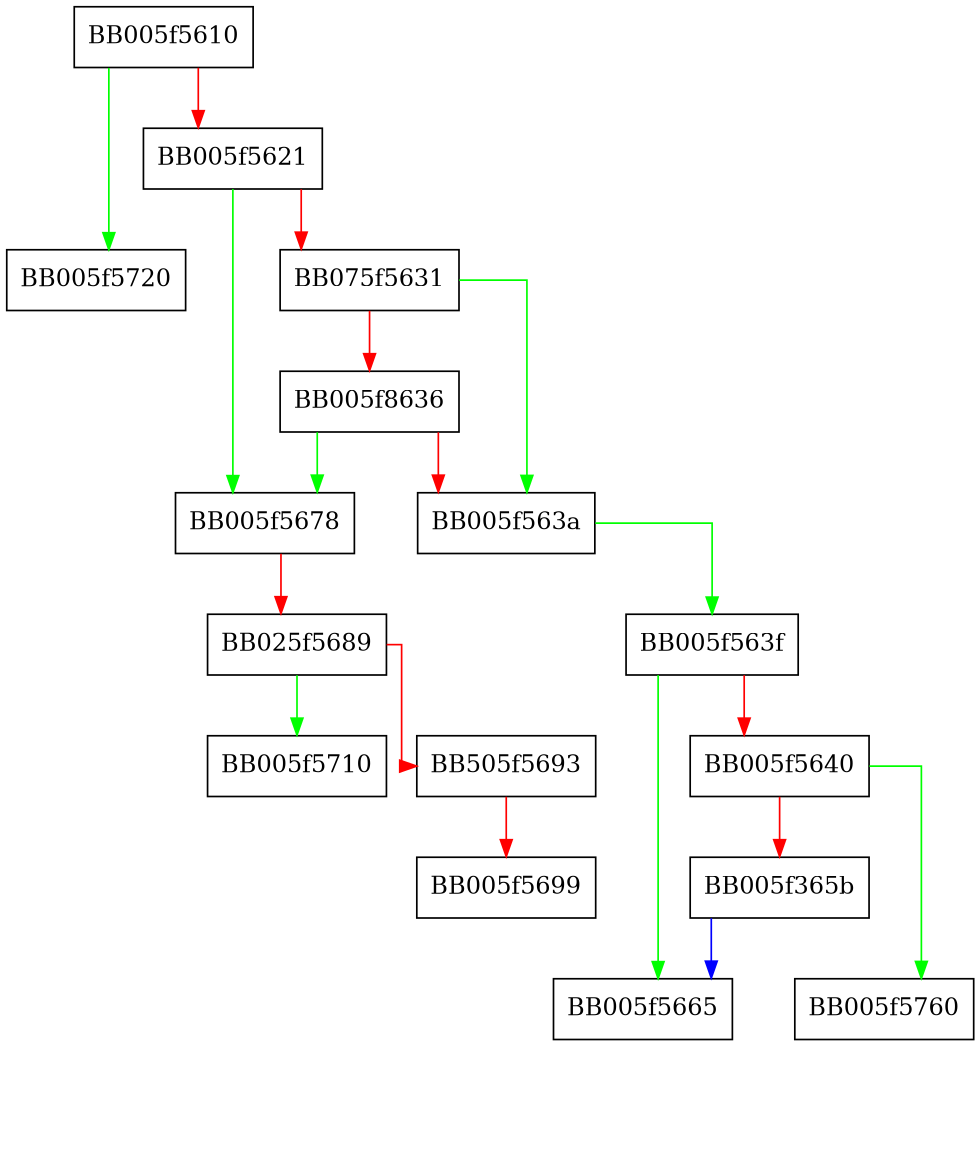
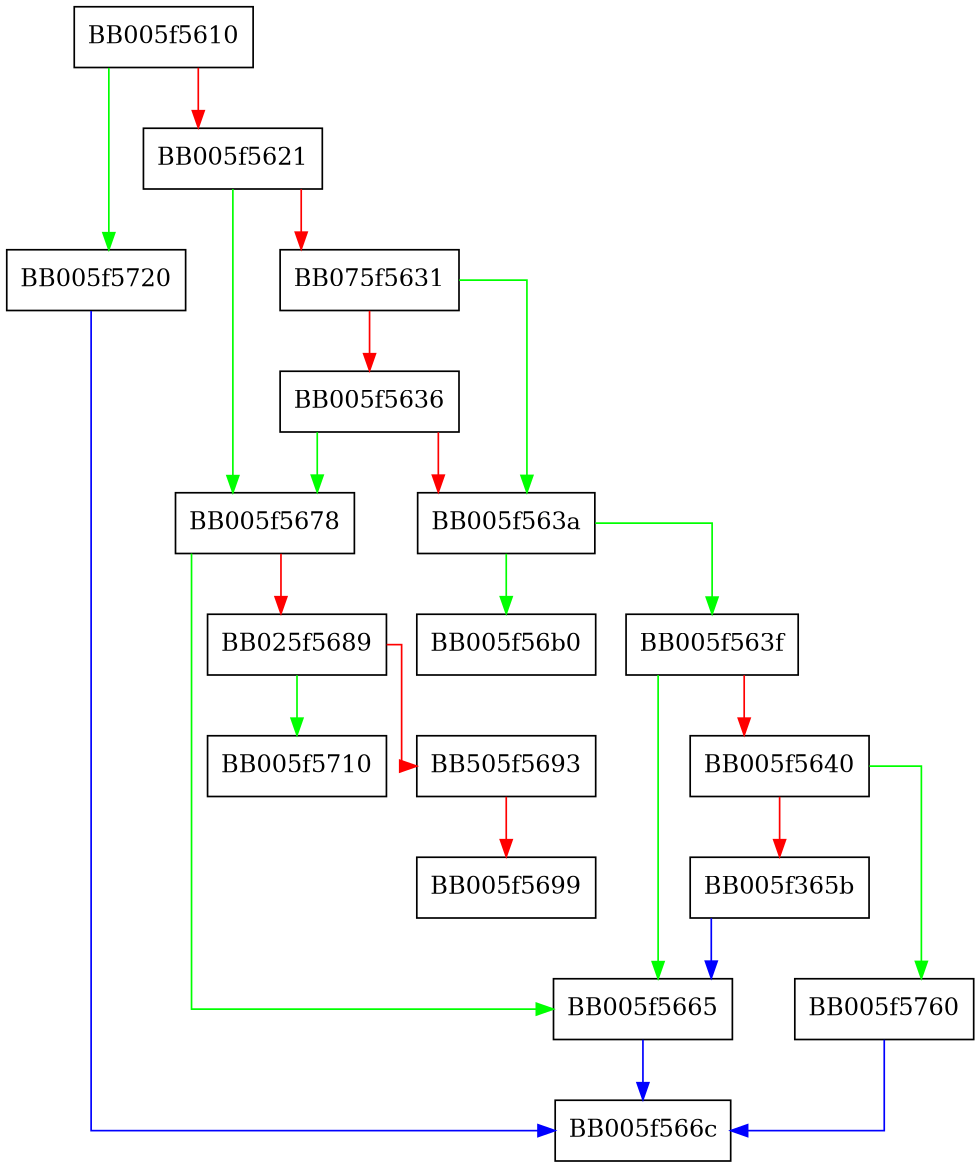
(370, 402) -> (370, 402)
none -> (506, 645)
none -> (192, 954)
none -> (643, 1131)
